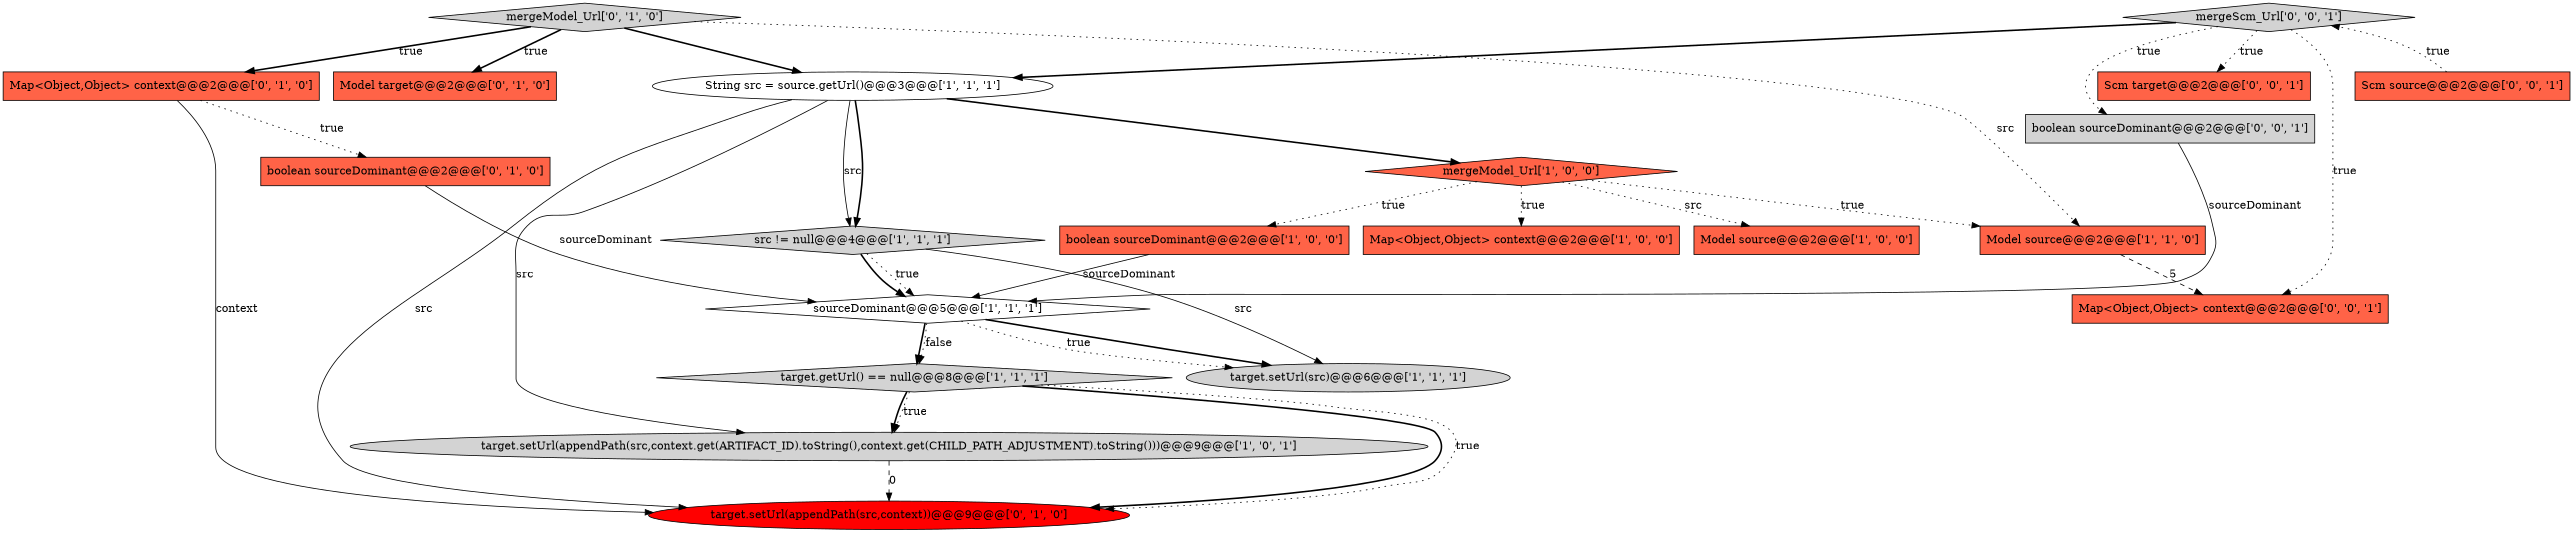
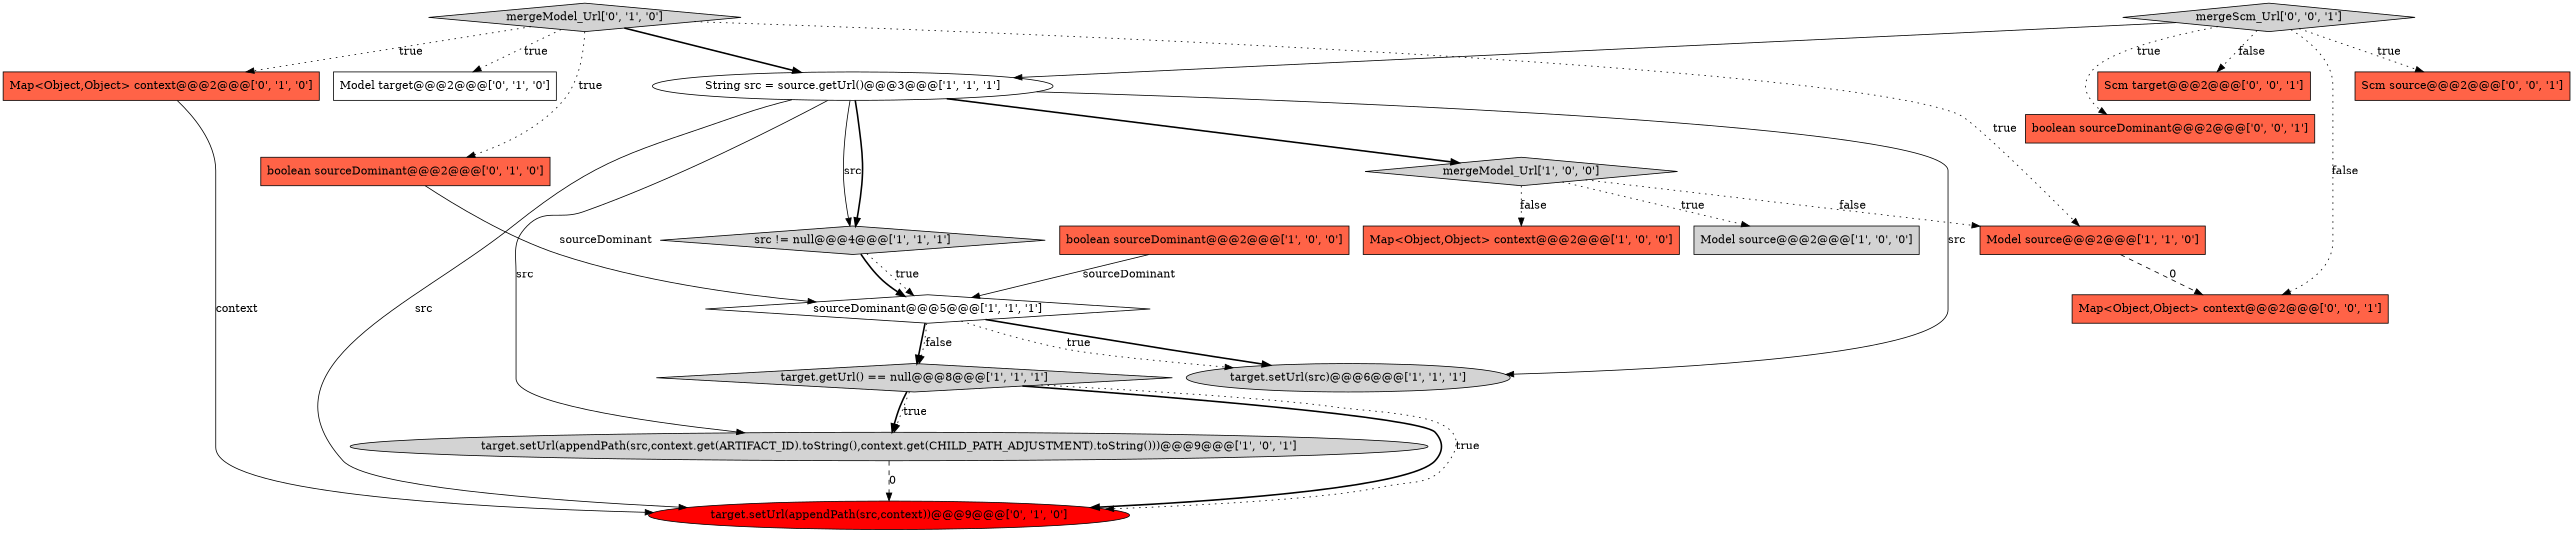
(2396, 42) -> (2358, 49)
(392, 49) -> (392, 49)
(521, 49) -> (521, 49)
(1599, 50) -> (1599, 50)
(2252, 52) -> (2252, 52)
(445, 86) -> (445, 86)
(279, 127) -> (552, 112)
(2005, 129) -> (2005, 129)
(2170, 129) -> (2170, 129)
(1521, 171) -> (1521, 171)
(2345, 171) -> (2345, 171)
(1376, 203) -> none
(1534, 206) -> (1534, 206)
(1693, 206) -> (1693, 206)
(1853, 206) -> (1853, 206)
(1807, 240) -> (1807, 240)
(2173, 275) -> (2173, 275)
(1126, 286) -> (1788, 134)
(1690, 294) -> none
